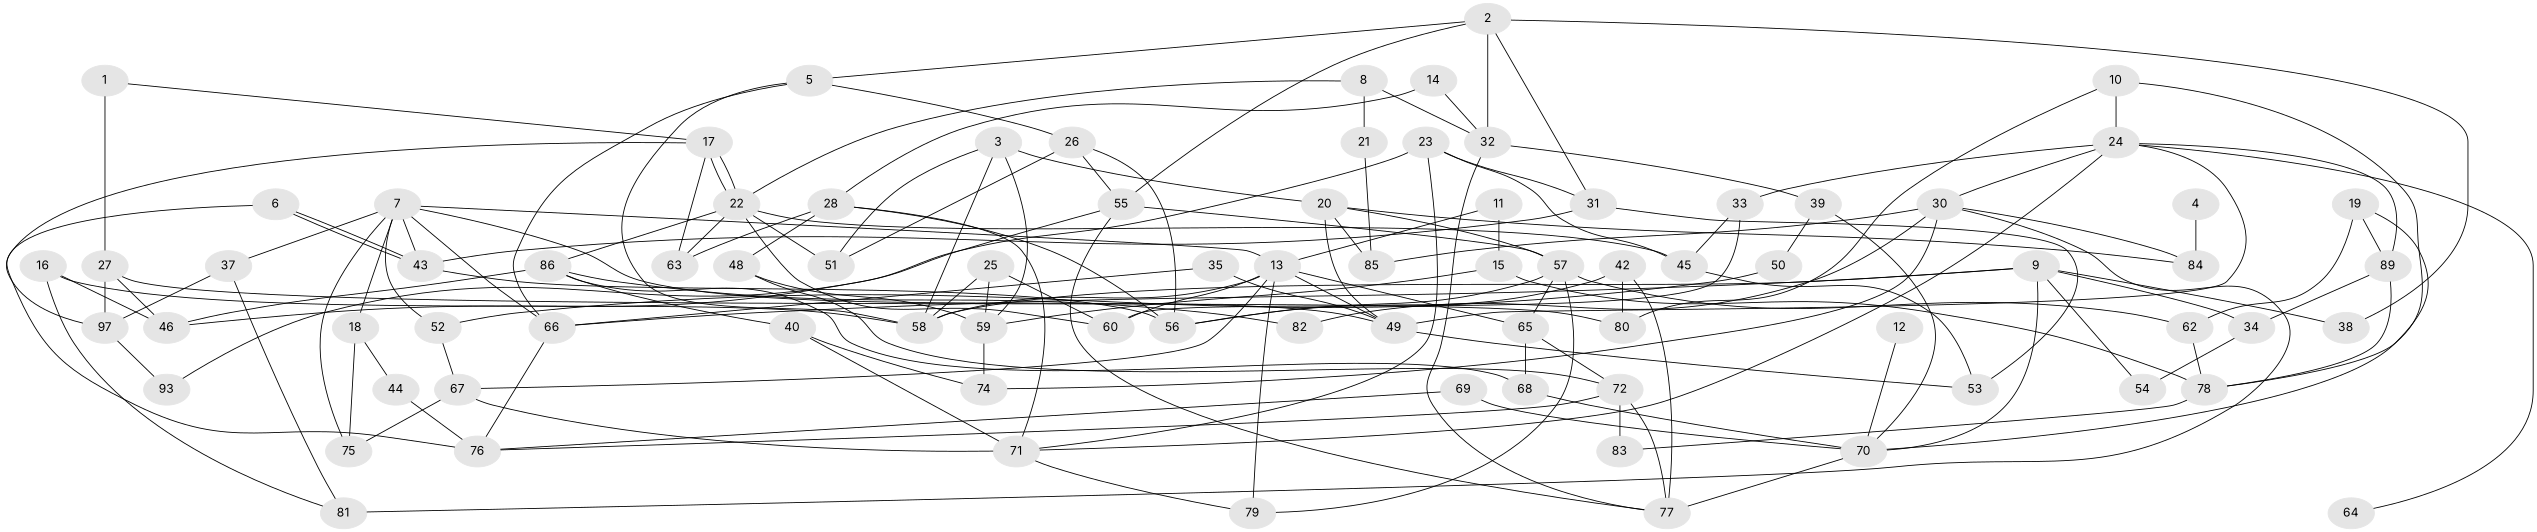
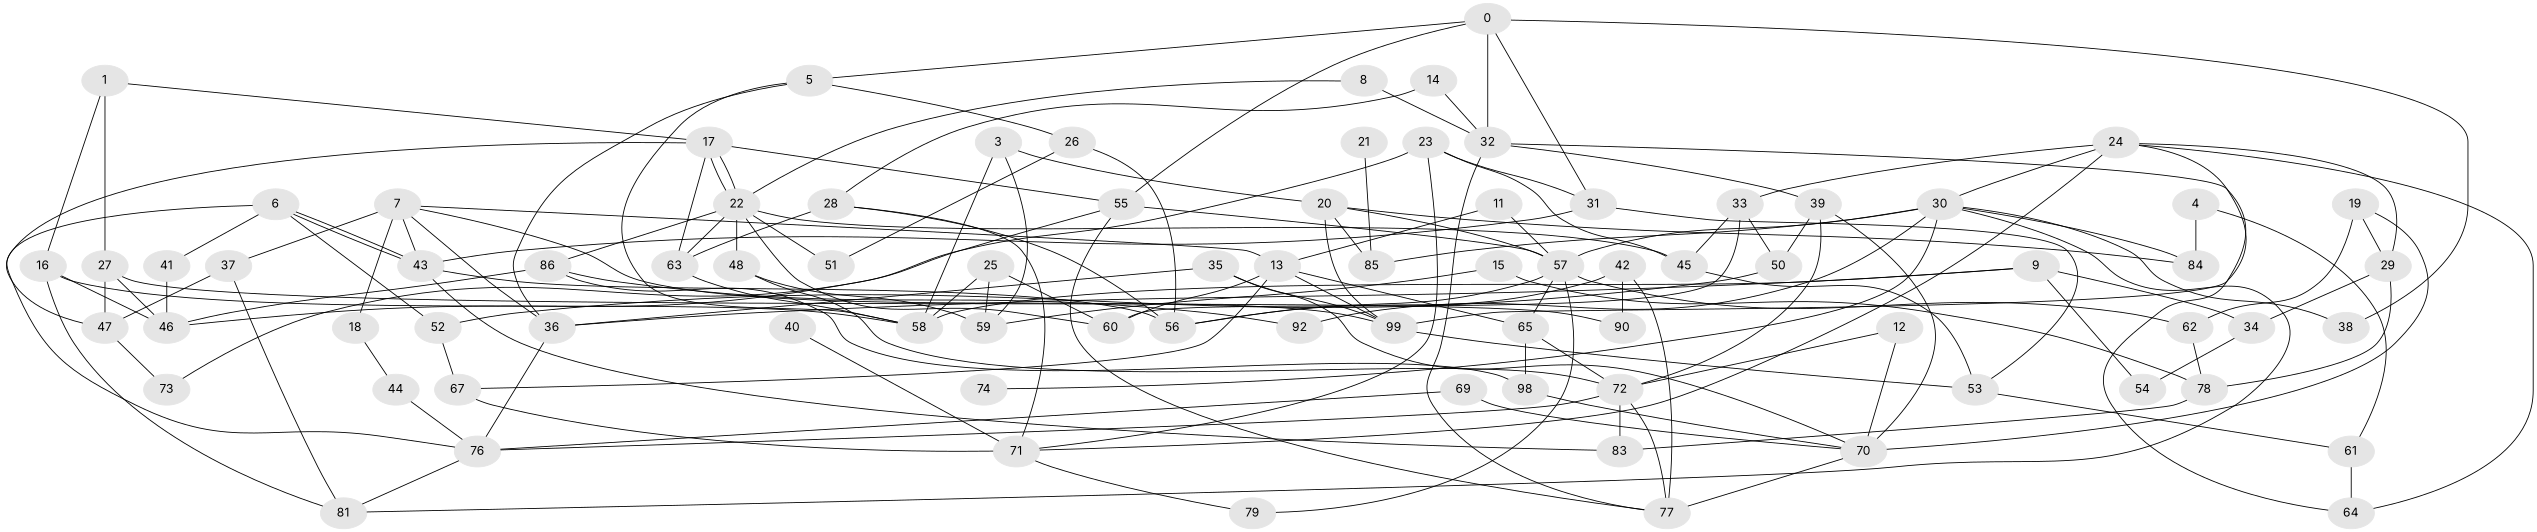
(1488, 19) -> (1488, 19)
(2116, 81) -> none
(1364, 112) -> none
none -> (74, 173)
none -> (2141, 173)
(1099, 176) -> (915, 173)
(900, 188) -> none
none -> (1747, 228)
(790, 231) -> (737, 232)
(1499, 235) -> (1523, 229)
none -> (1763, 240)
none -> (167, 266)
(2388, 266) -> (2388, 266)
(387, 274) -> (357, 266)
(2199, 296) -> (2145, 265)
(1099, 298) -> (794, 302)
(667, 304) -> none
(105, 328) -> (105, 328)
(552, 328) -> (552, 328)
(1300, 328) -> (1300, 328)
(1394, 328) -> (1394, 328)
(1623, 328) -> (1623, 328)
none -> (1756, 333)
(984, 357) -> none
none -> (1754, 360)
(886, 362) -> none
(1261, 389) -> none
(167, 390) -> (167, 390)
(1526, 390) -> (1526, 390)
(2006, 405) -> (1534, 366)
none -> (941, 416)
(349, 451) -> none
none -> (2351, 451)
none -> (411, 482)
